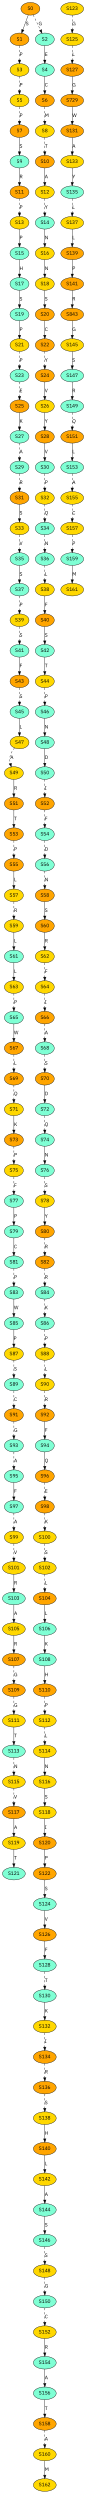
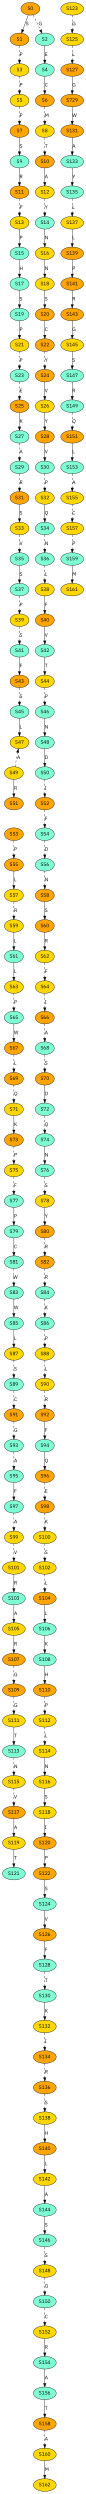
(72, 162) -> (72, 162)
(72, 314) -> (72, 314)
(45, 511) -> (45, 511)
(46, 635) -> (46, 635)
(10, 755) -> (16, 760)
(14, 817) -> none
(15, 1277) -> (15, 1277)
(15, 1339) -> (15, 1339)
